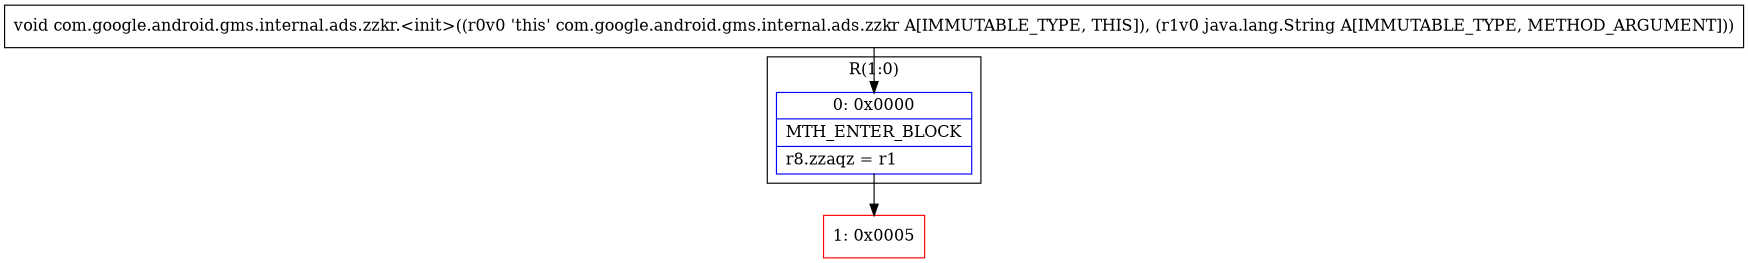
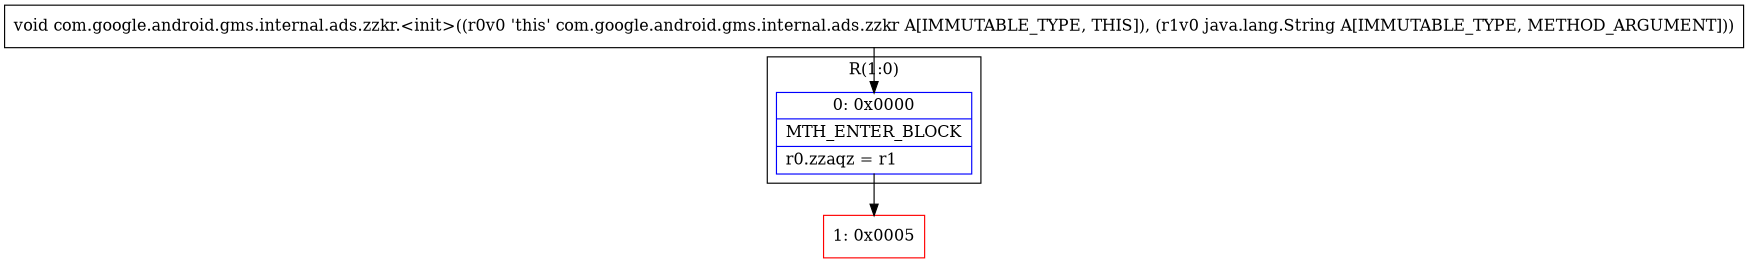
(841, 160) -> (841, 160)
